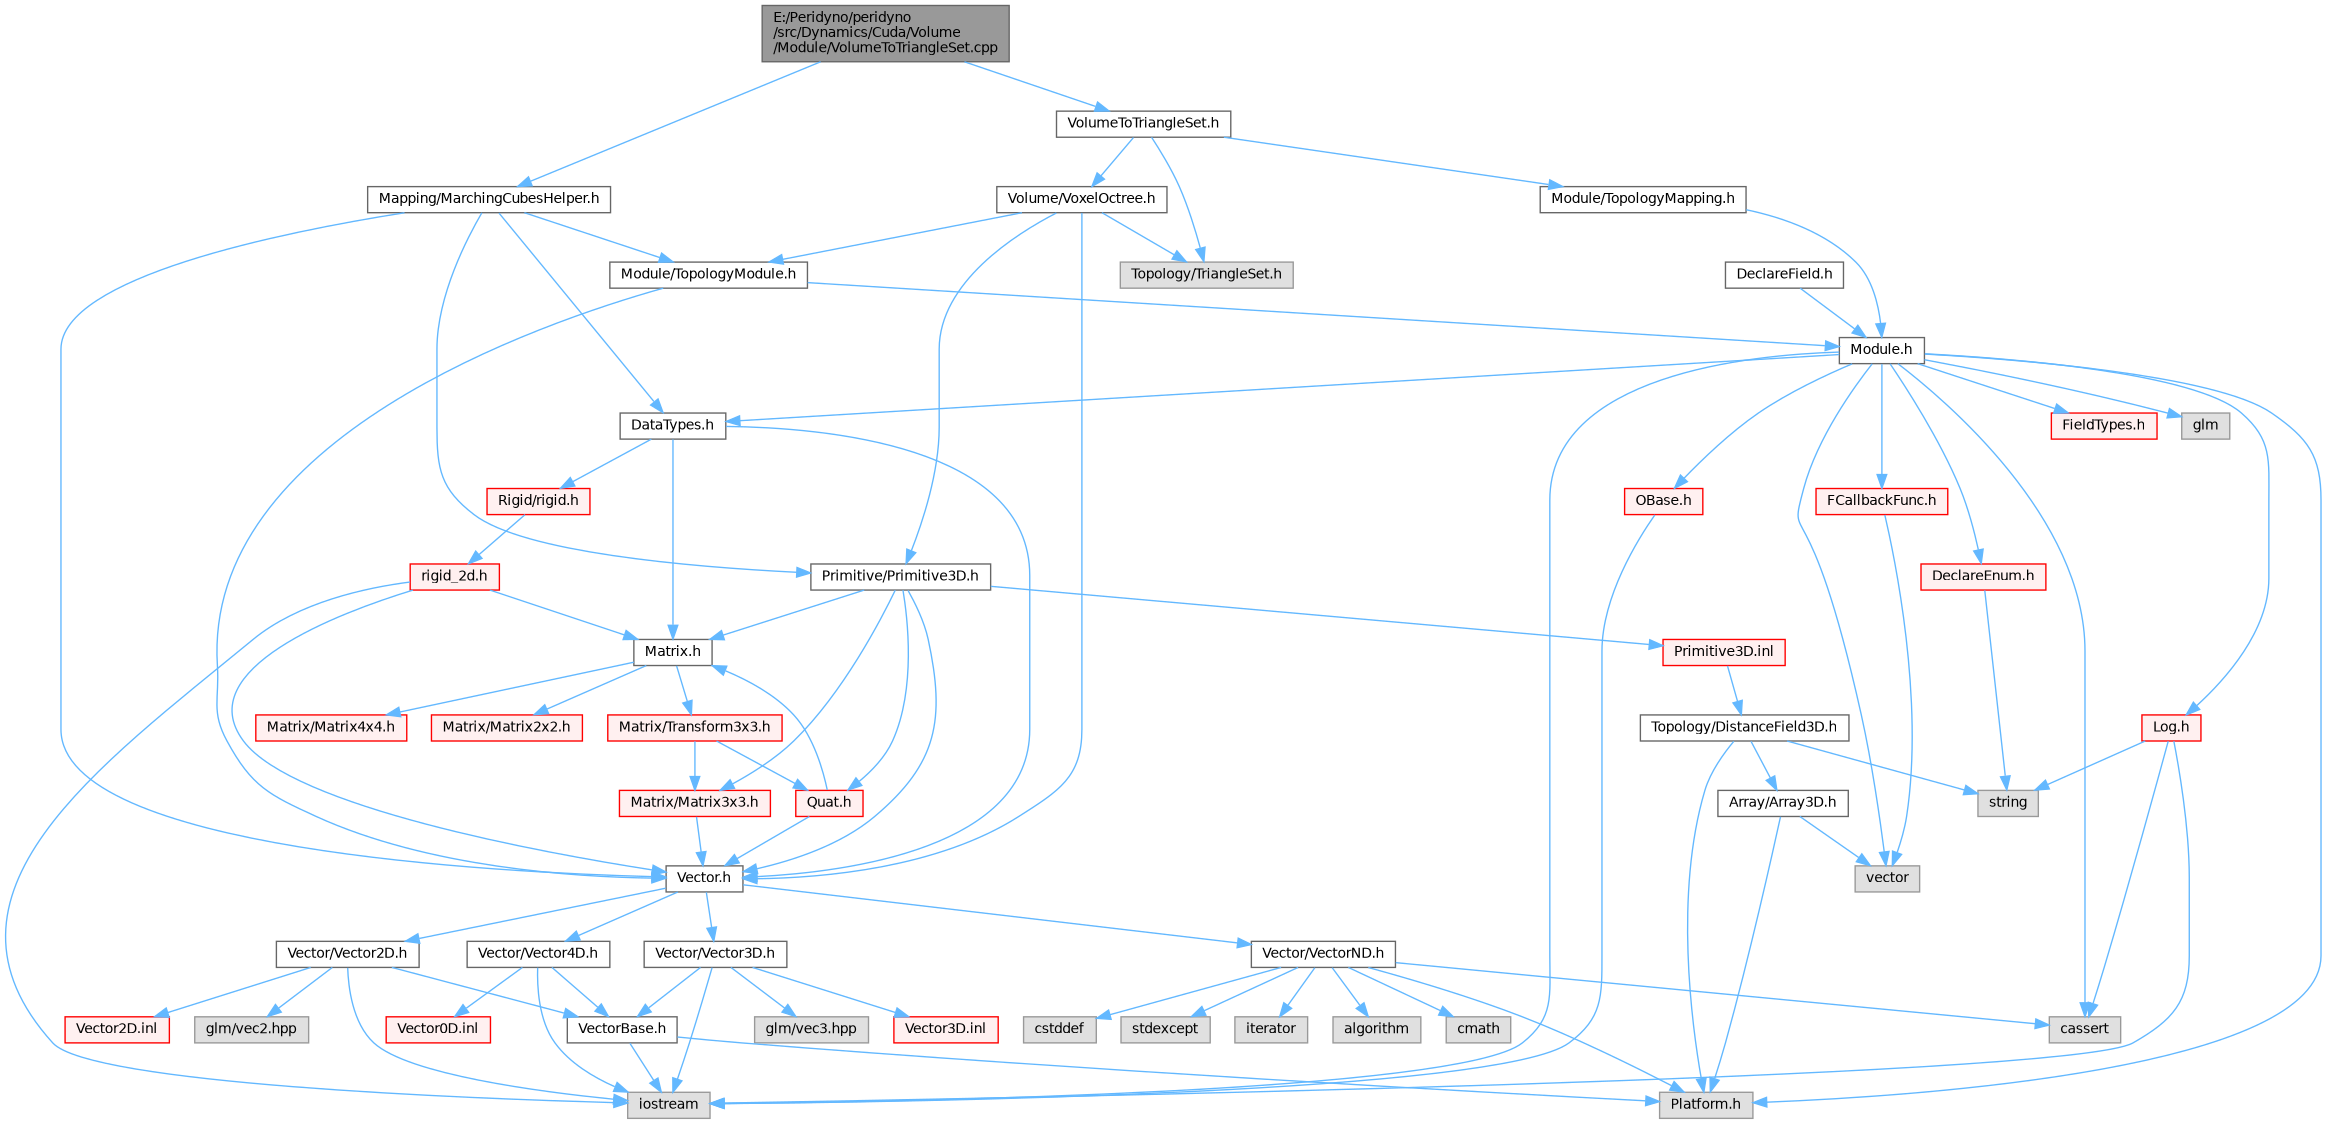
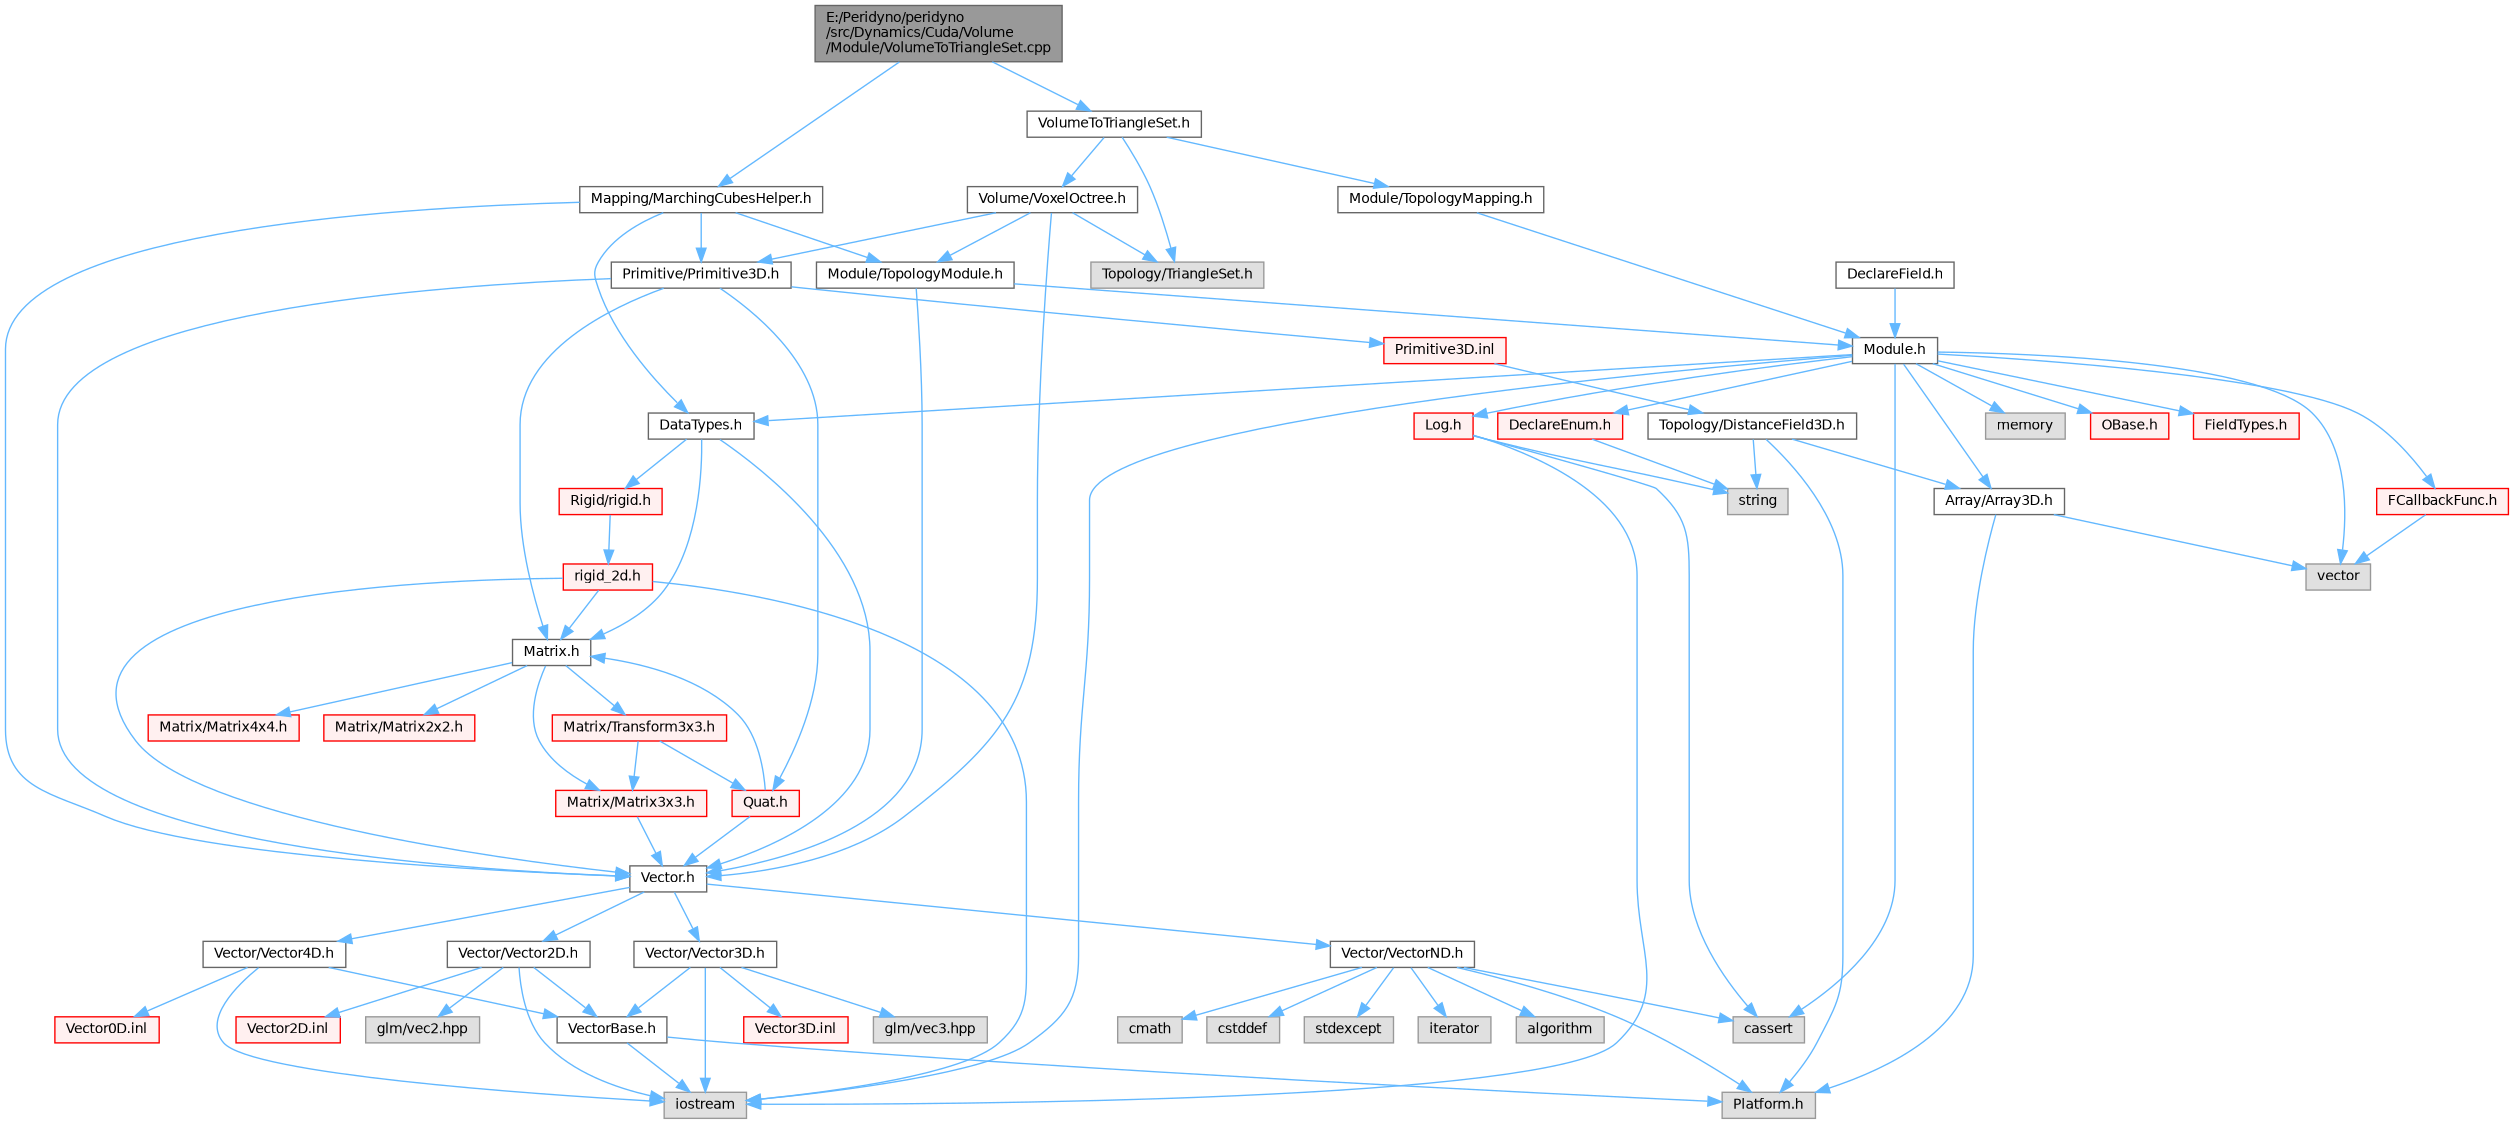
(2206, 426) -> (2025, 426)
(829, 701) -> (537, 735)
(2321, 796) -> (1943, 421)
(1493, 1064) -> none
